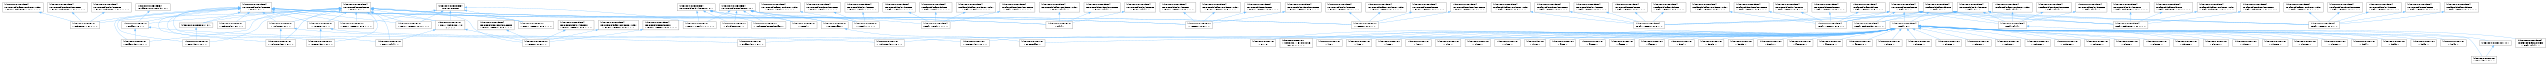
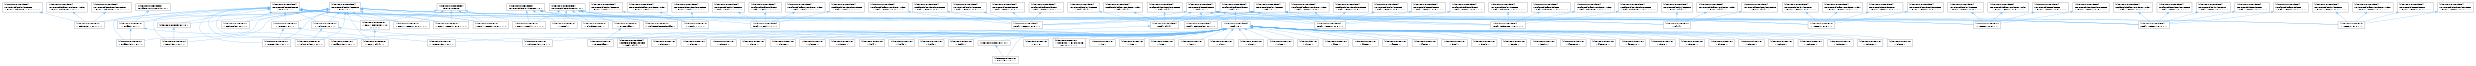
(495, 35) -> (1085, 18)
